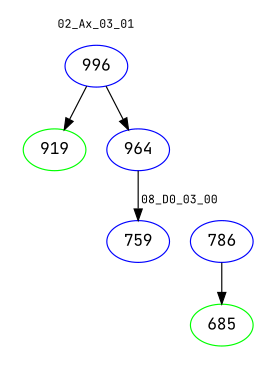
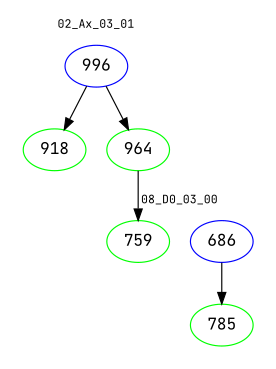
(55, 150) -> (55, 150)
(138, 150) -> (138, 150)
(138, 242) -> (138, 242)
(222, 242) -> (222, 242)
(222, 325) -> (222, 325)
